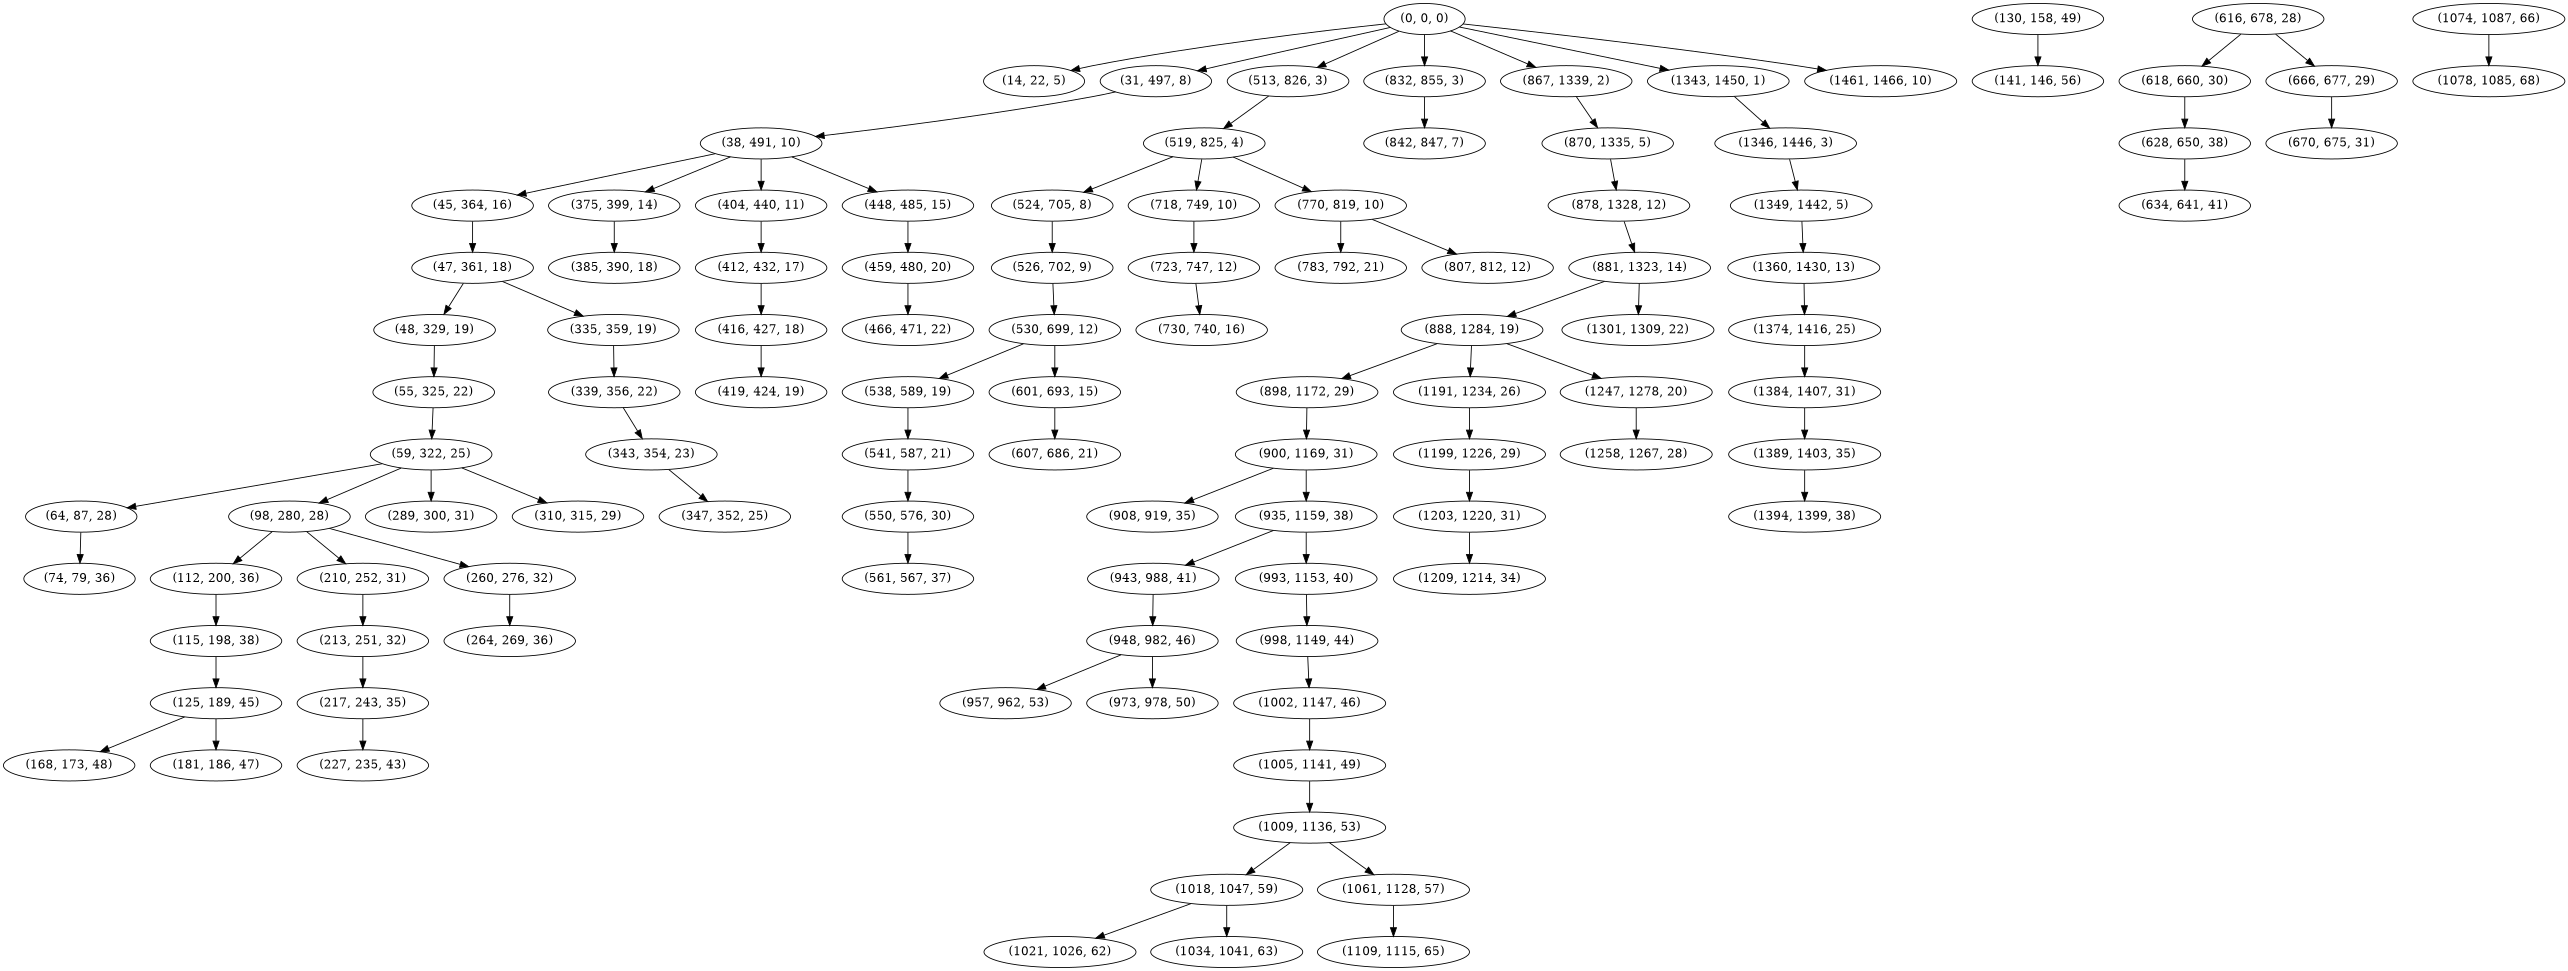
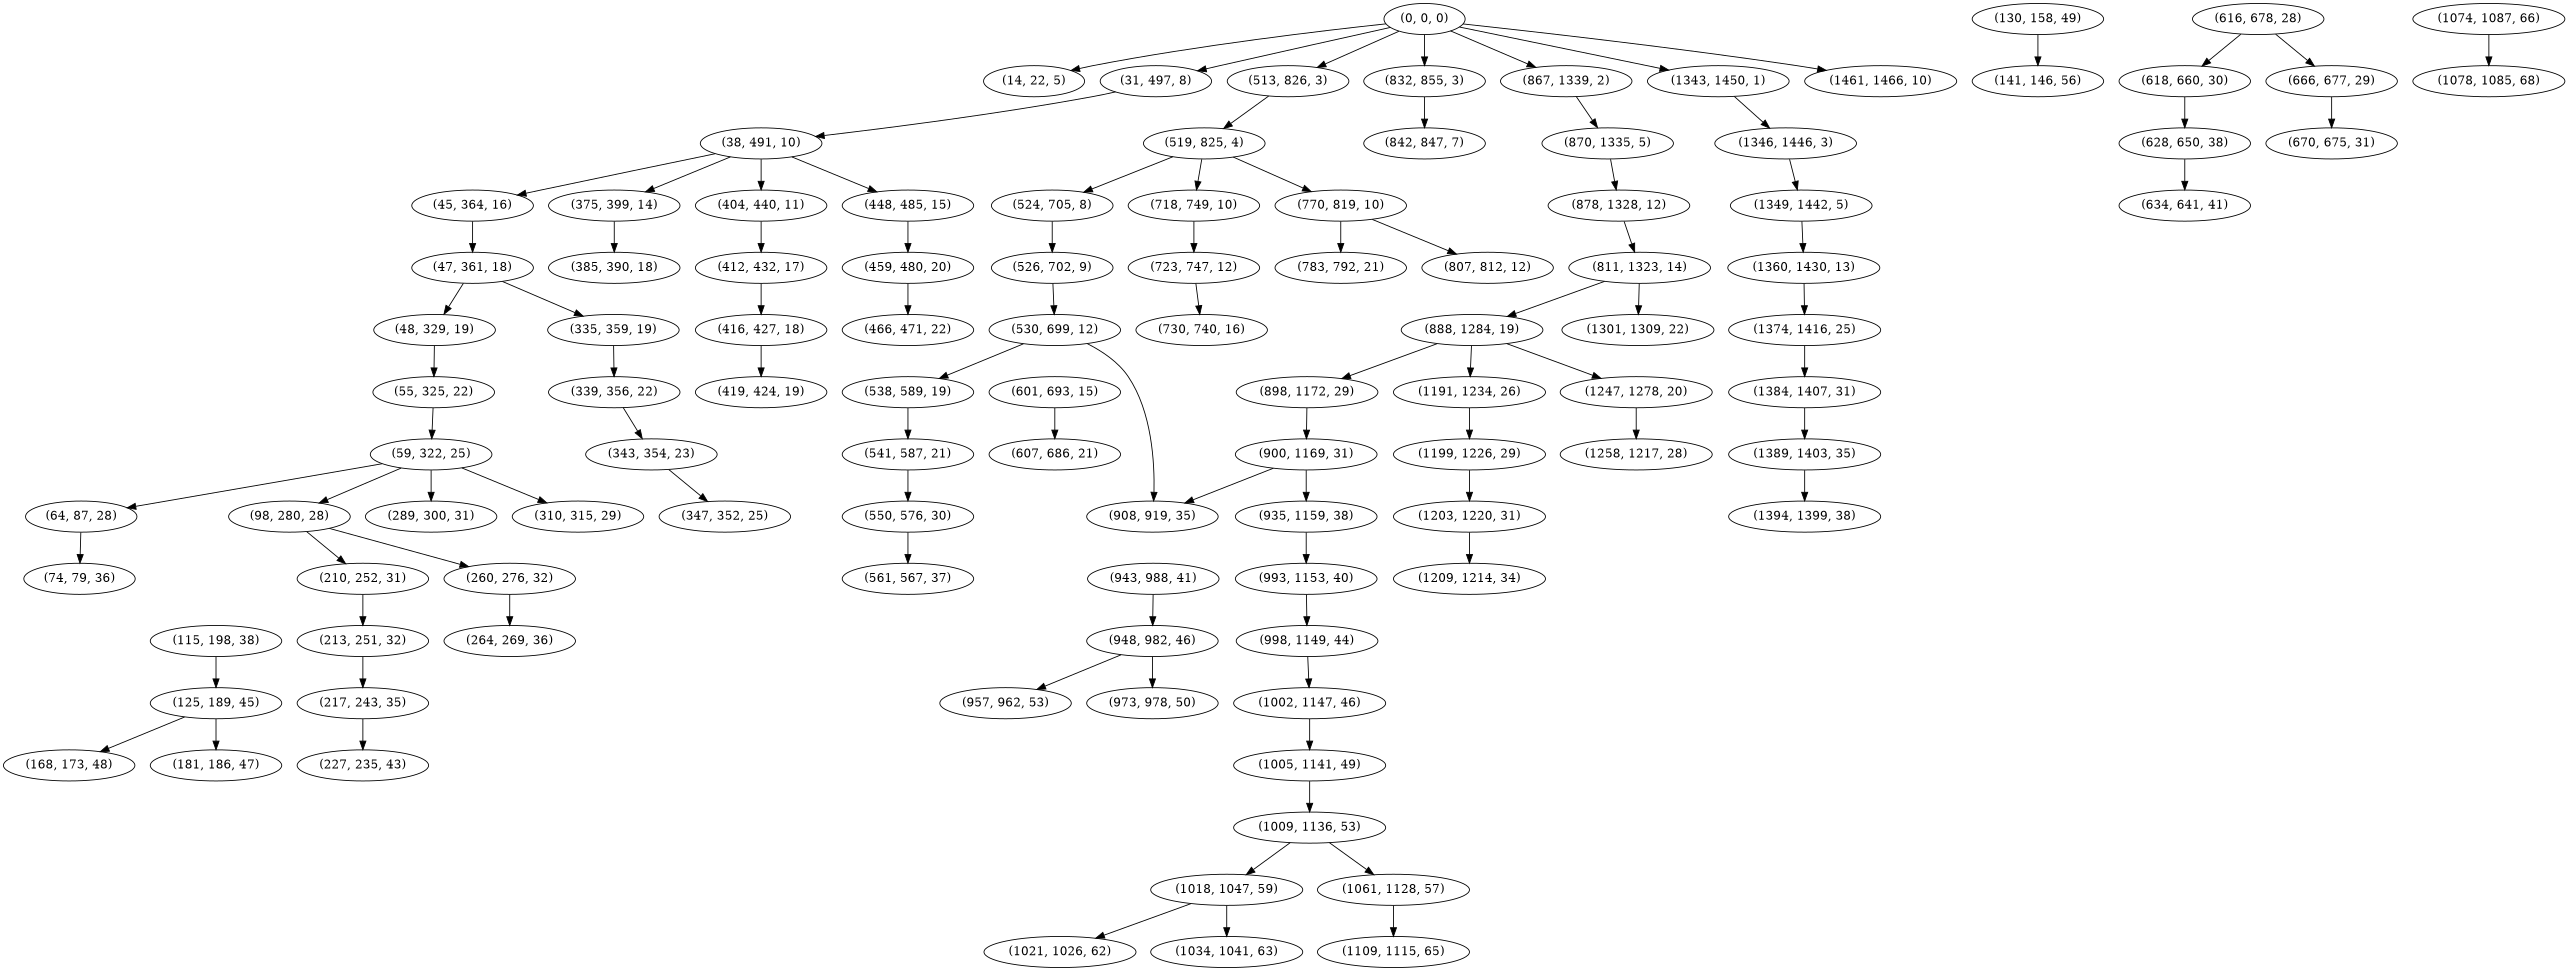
(1640, 268) -> (1640, 268)
(1055, 357) -> (1143, 407)
(1636, 454) -> (1636, 454)
(1234, 546) -> none
(216, 579) -> none
